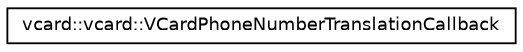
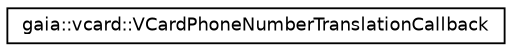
(262, 26) -> (256, 26)
